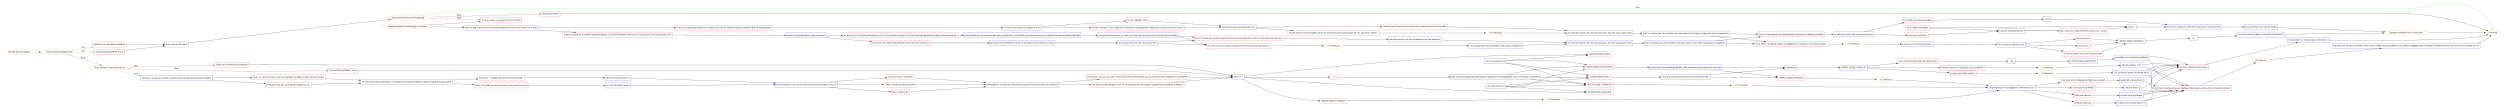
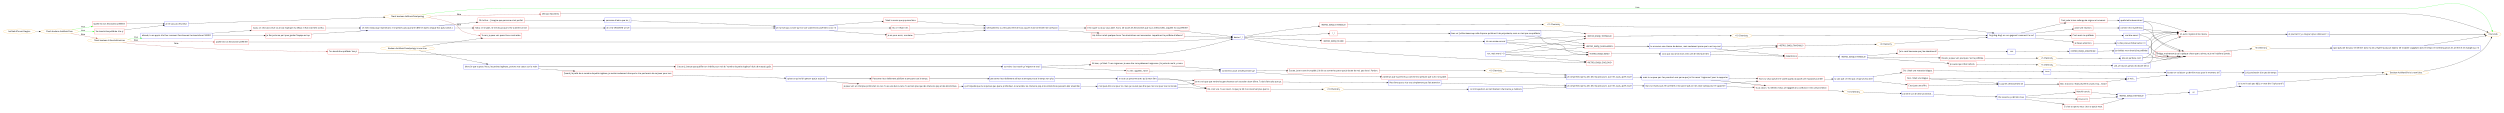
(1546, 58) -> (1414, 41)
